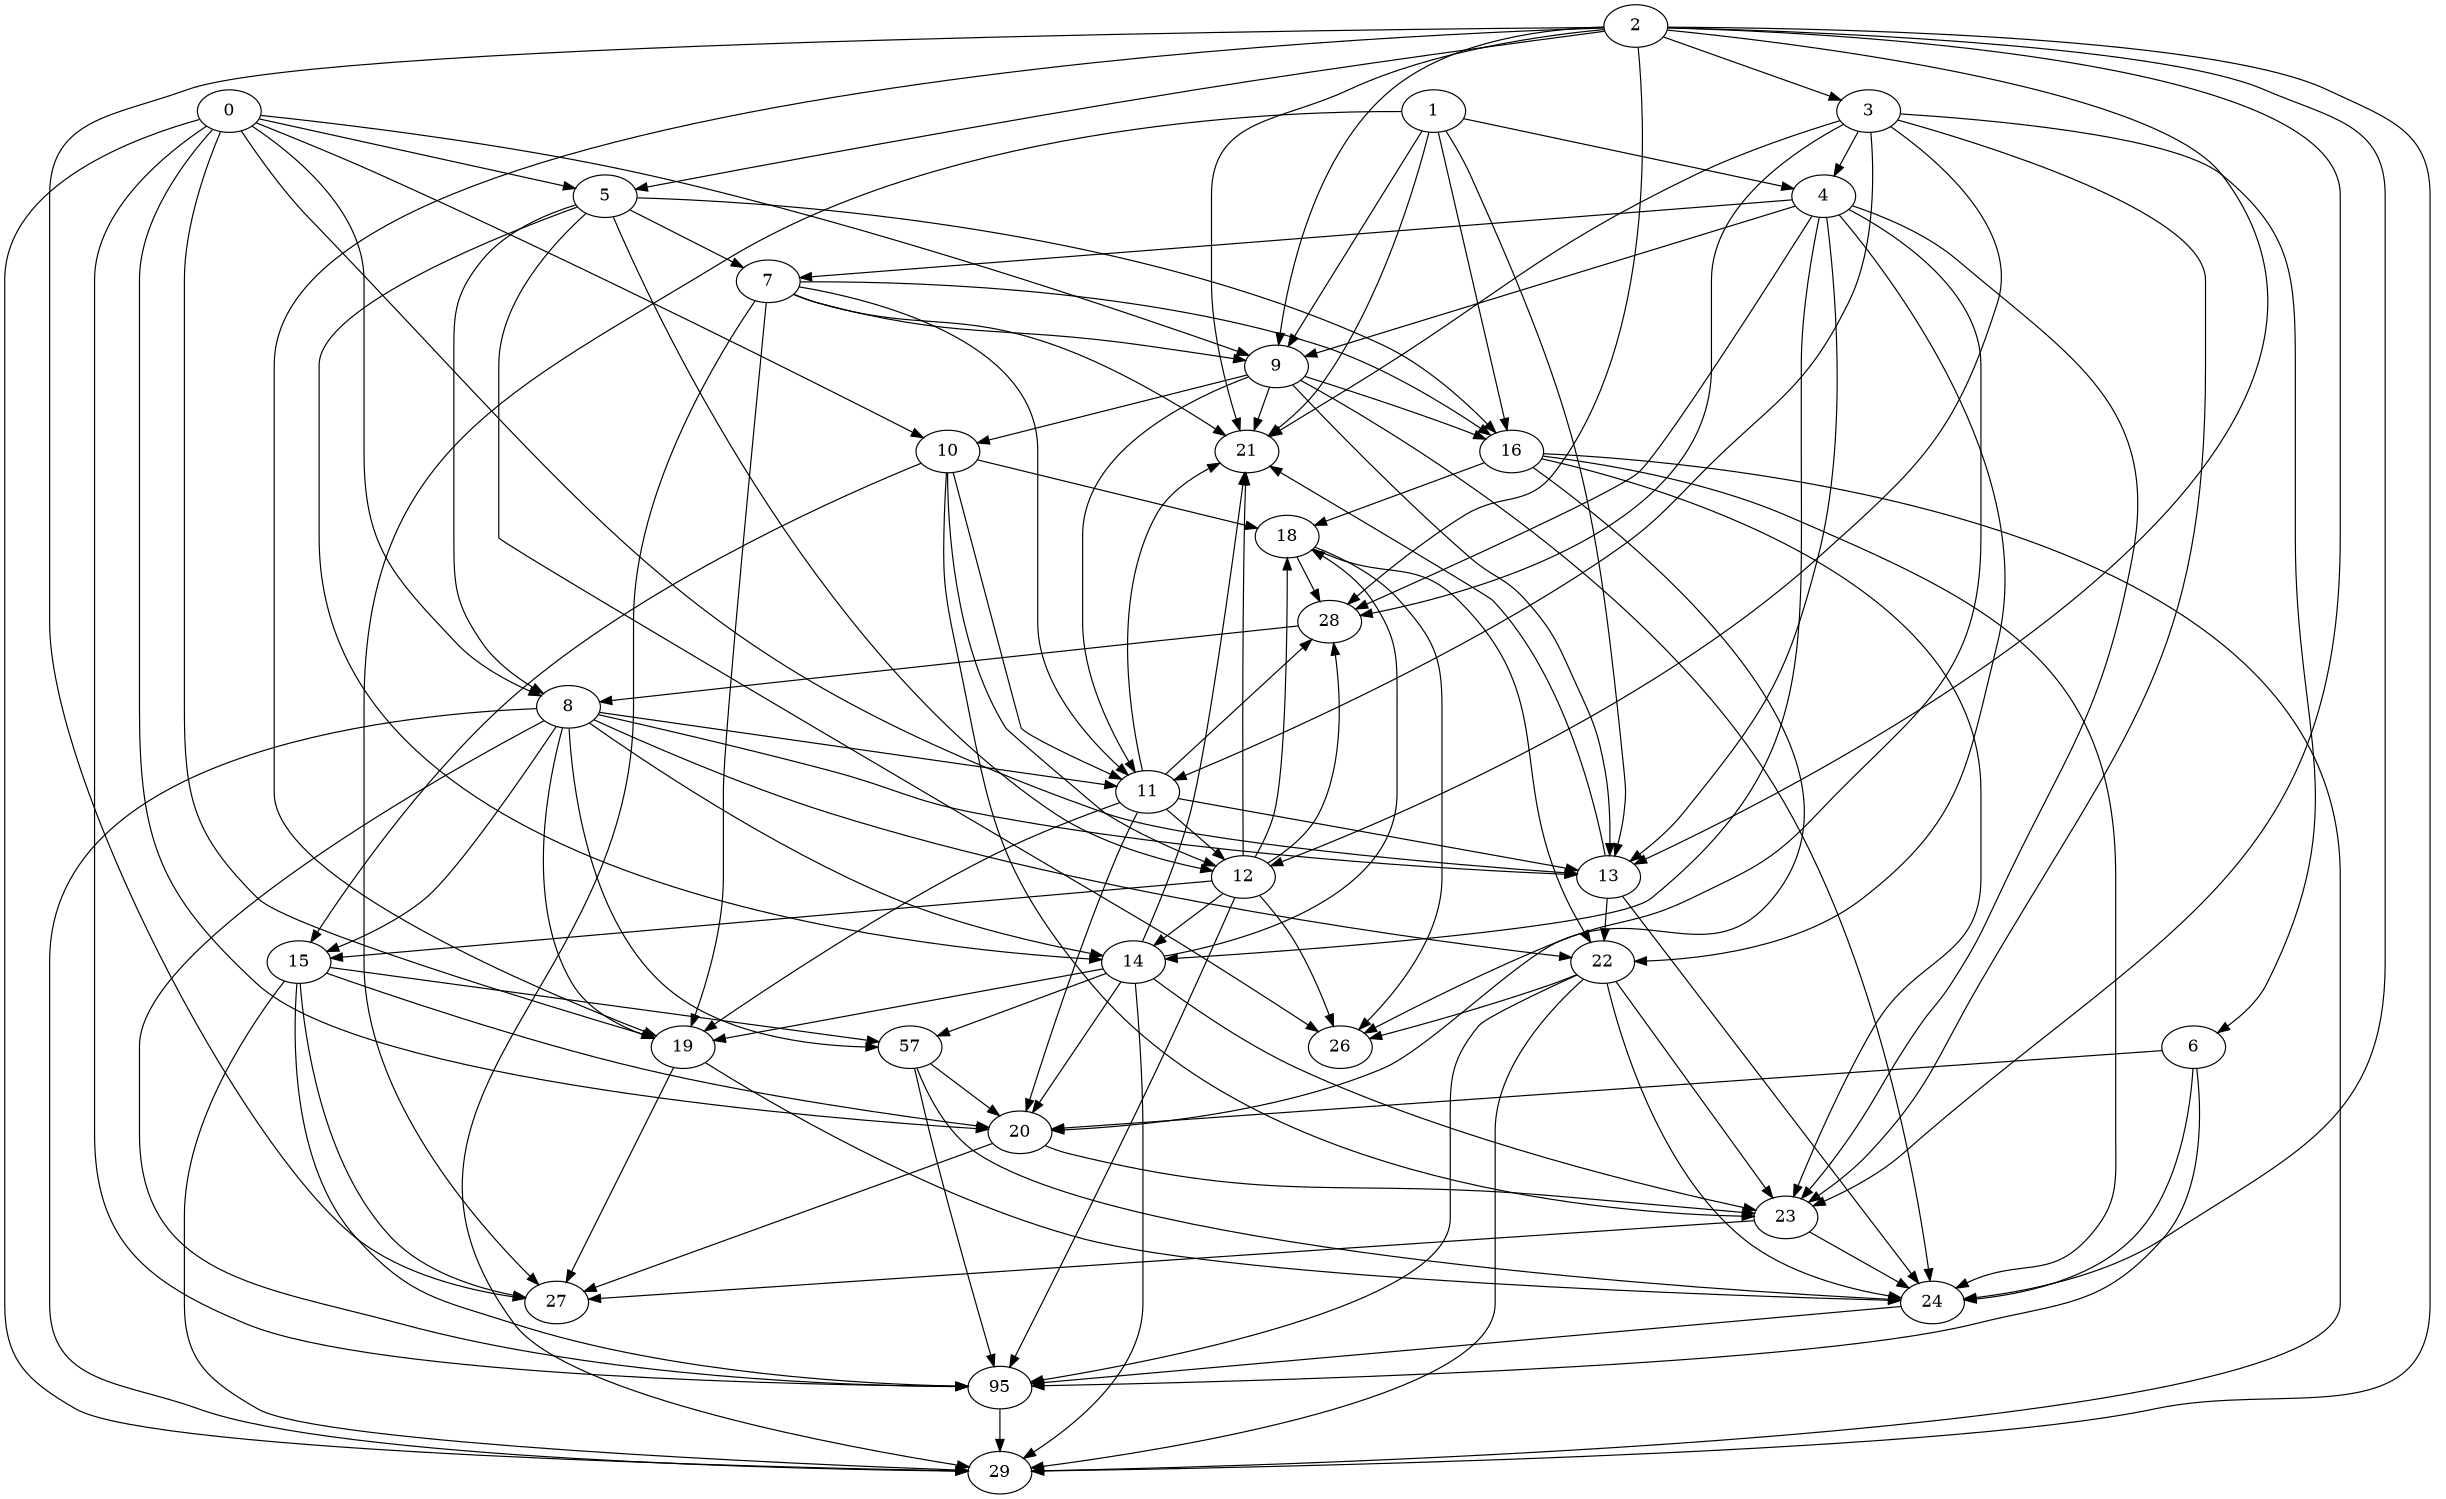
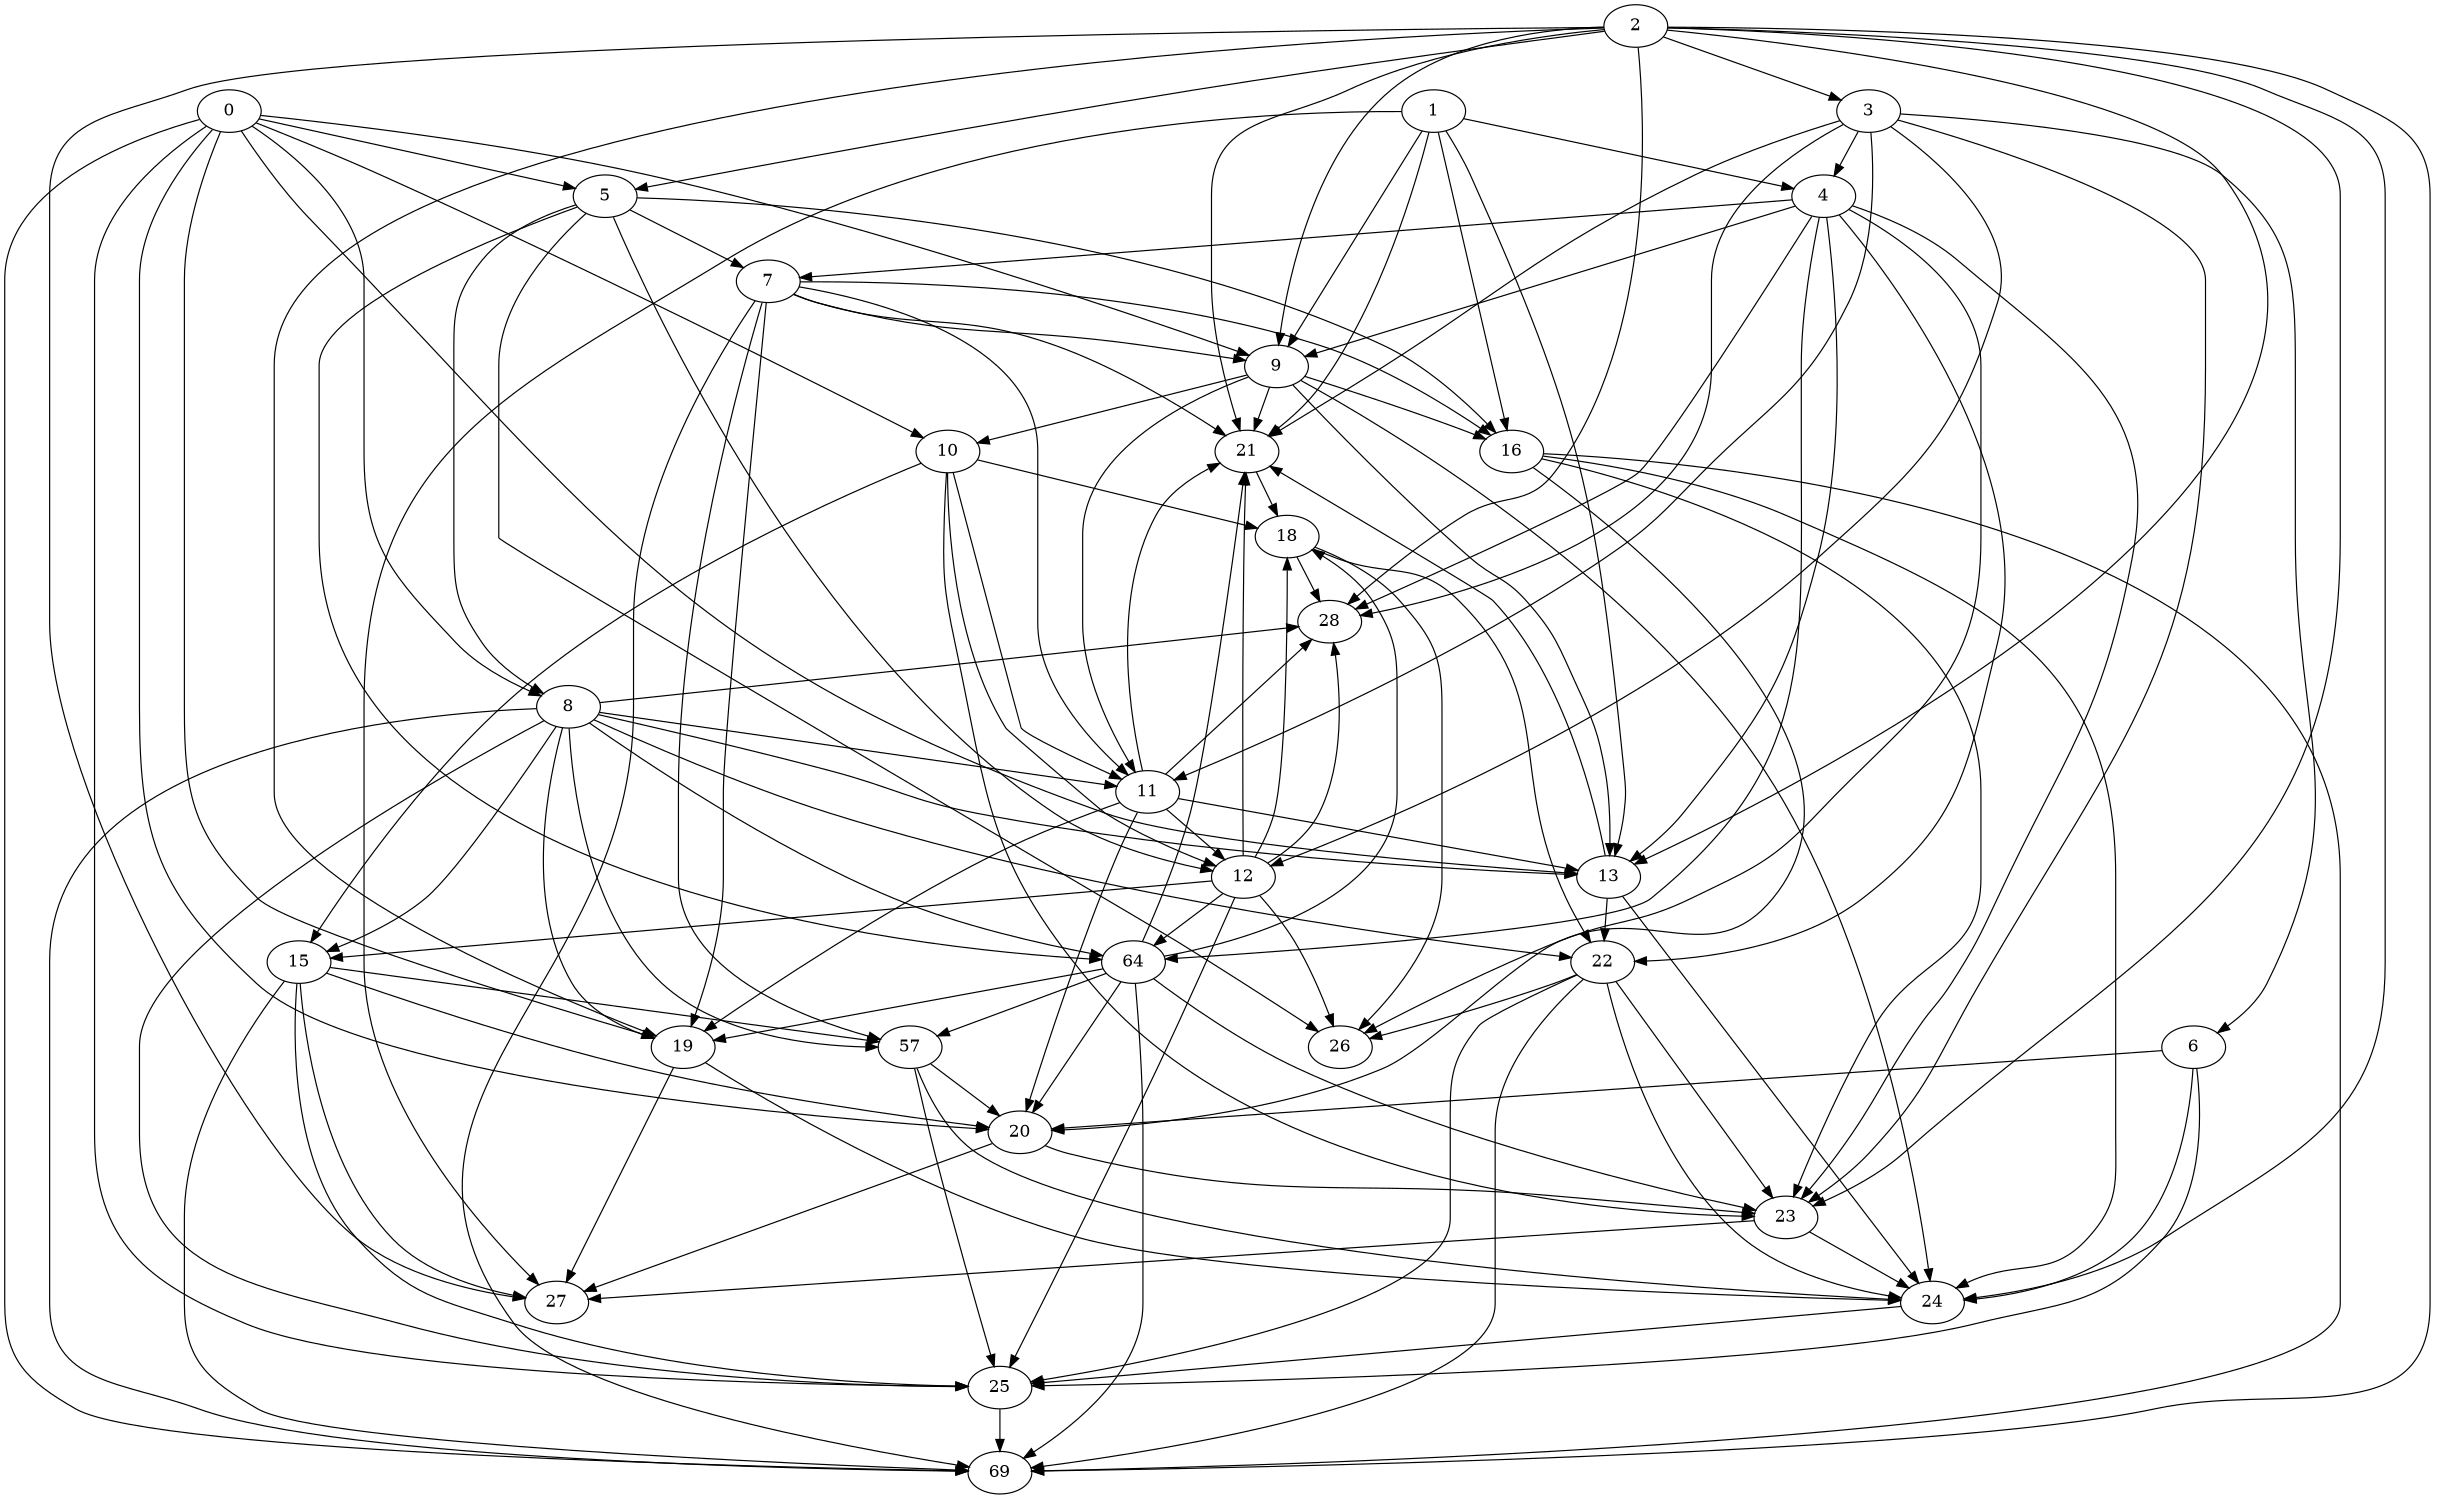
(1409, 491) -> (1264, 488)
(938, 665) -> (943, 666)
none -> (685, 676)
(1133, 962) -> (1133, 962)
(1000, 1388) -> (1000, 1388)
(1000, 1473) -> (1000, 1473)
